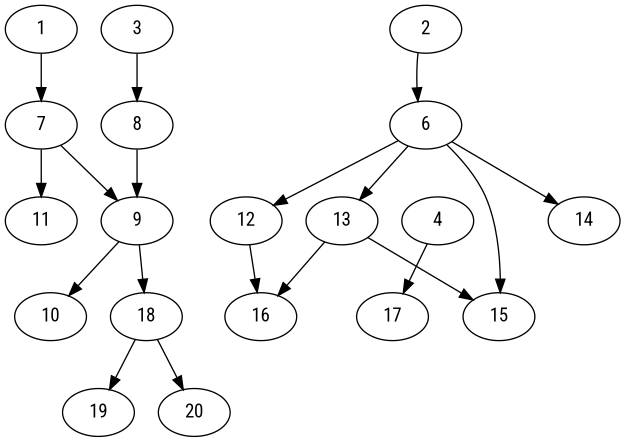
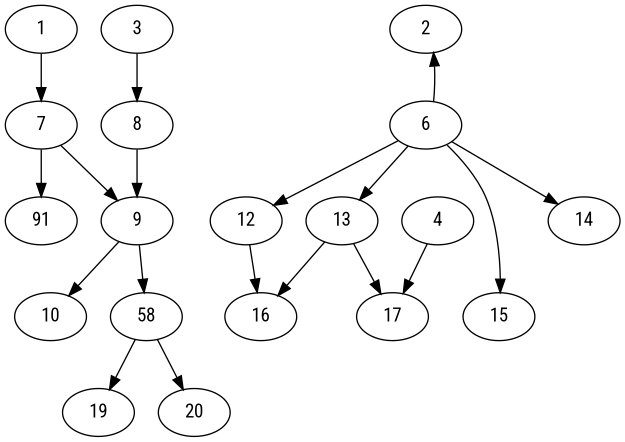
(417, 70) -> (435, 84)
(41, 221) -> (41, 221)
(408, 261) -> (364, 263)
(146, 317) -> (146, 317)
